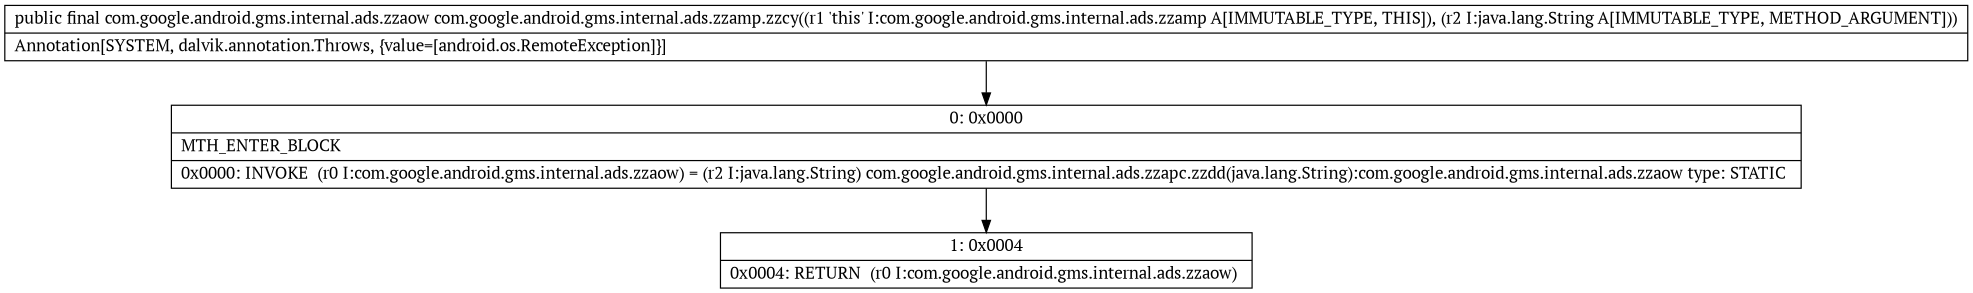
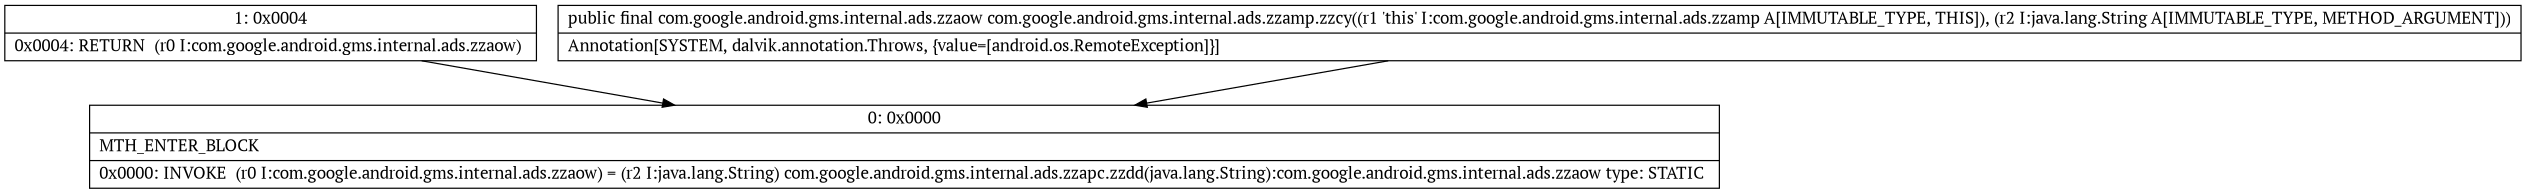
(986, 204) -> (542, 82)
